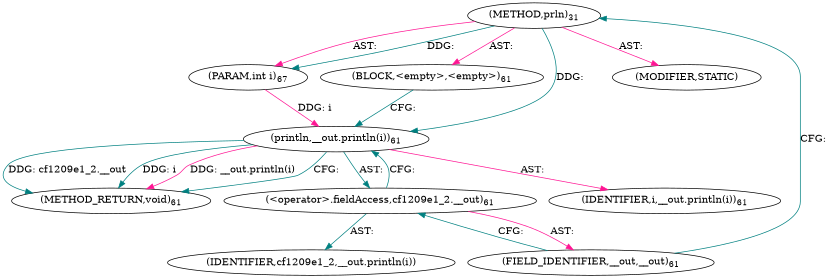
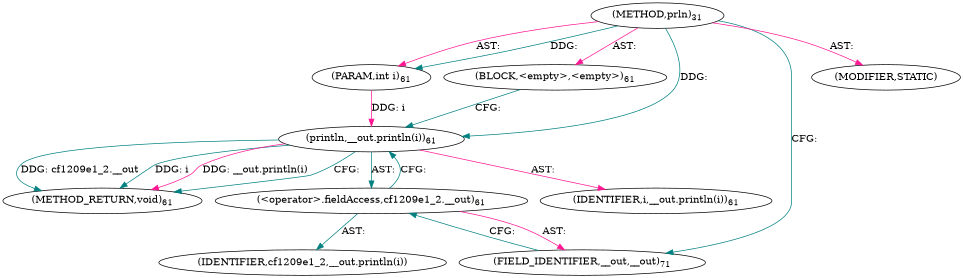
(283, 76) -> (406, 76)
(800, 104) -> (792, 156)
(674, 262) -> (666, 262)
